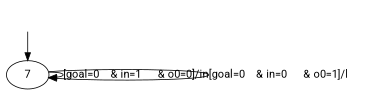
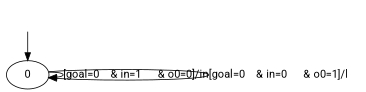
(28, 75) -> (28, 75)
